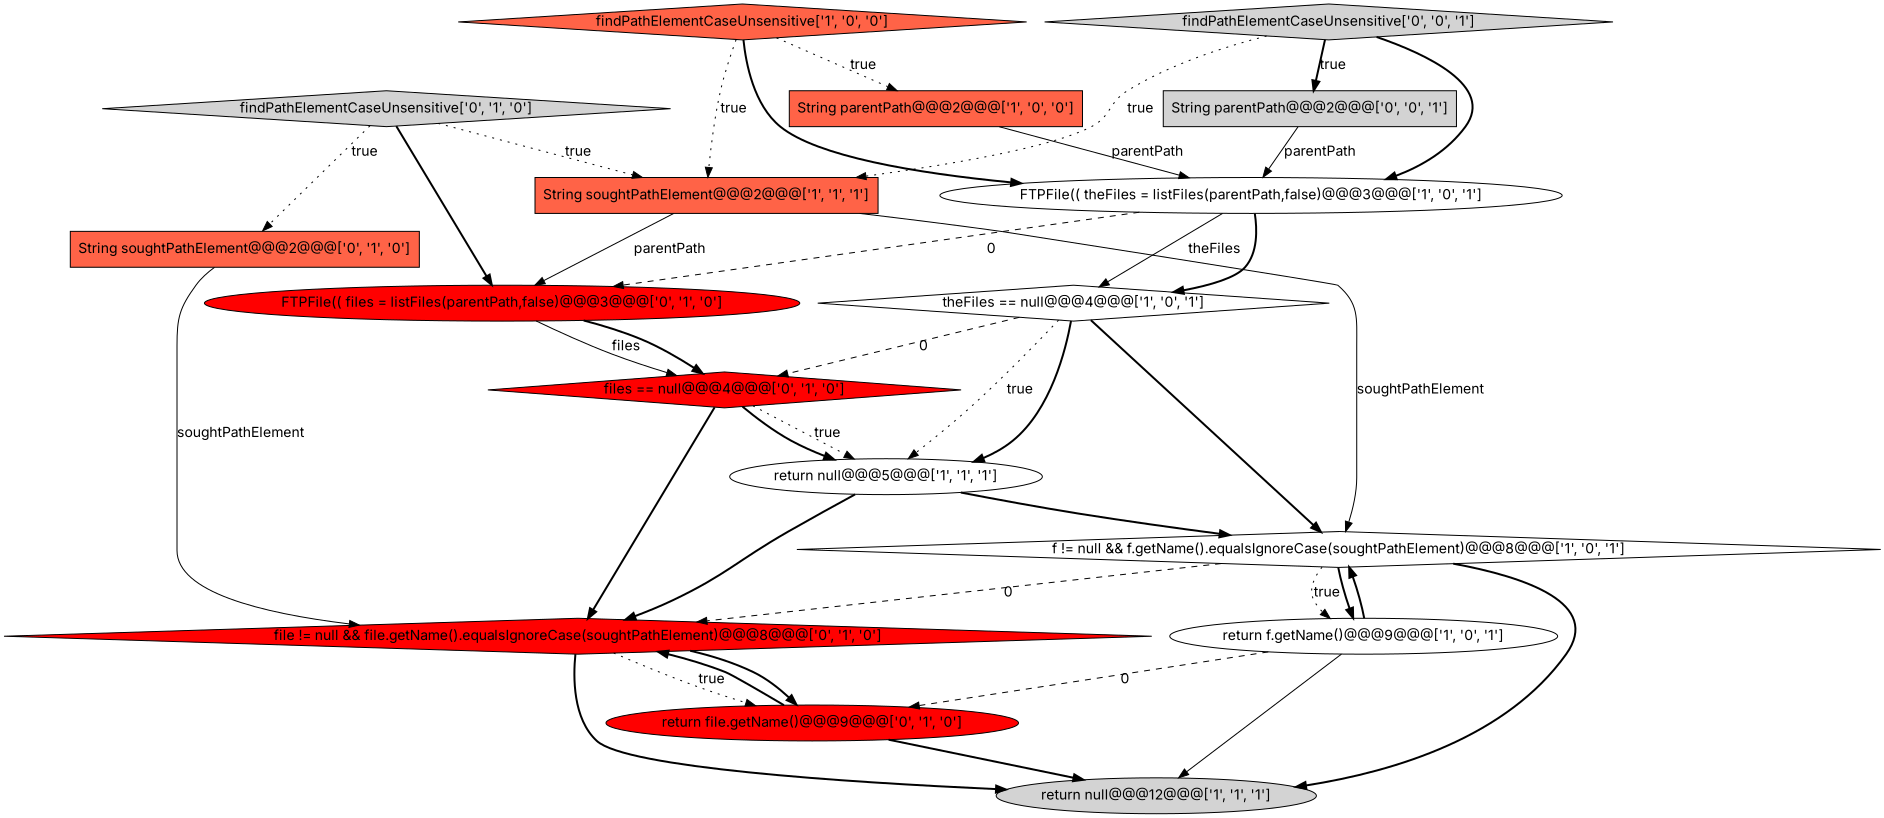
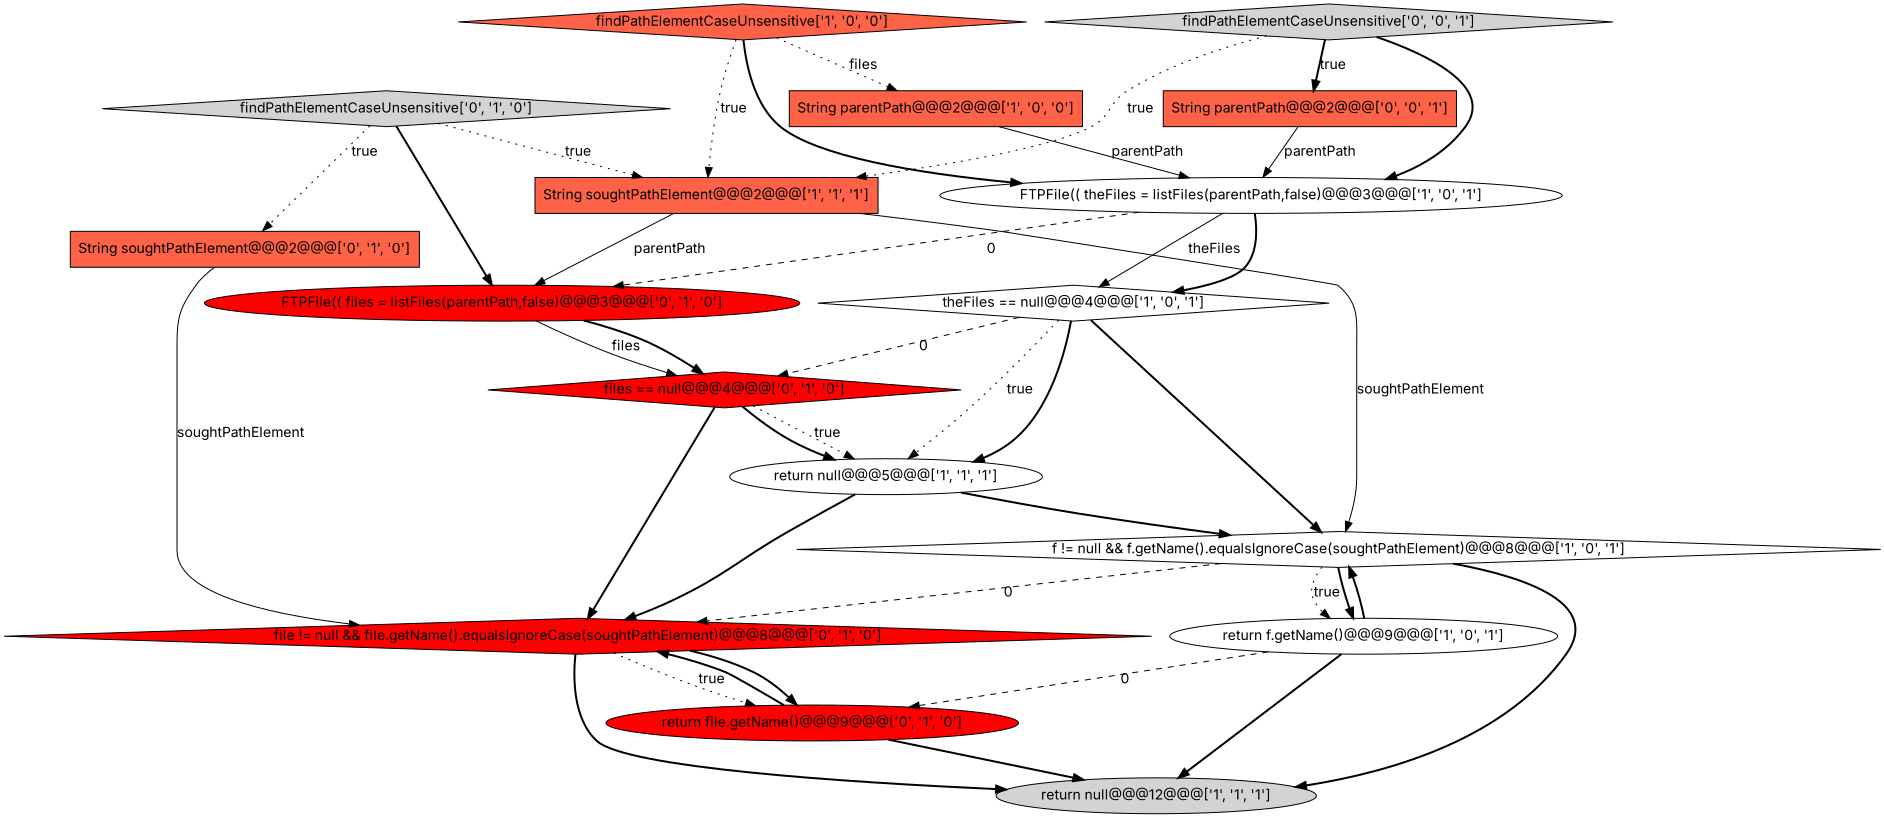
(864, 65) -> (864, 65)
(1310, 109) -> (1310, 109)
(1264, 713) -> (1264, 713)
